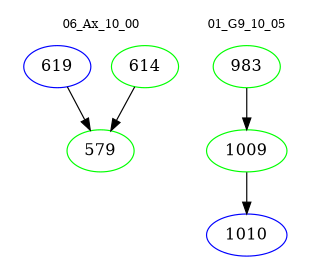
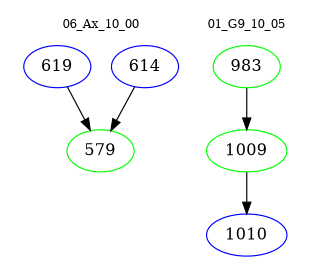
(145, 67) -> (145, 67)
